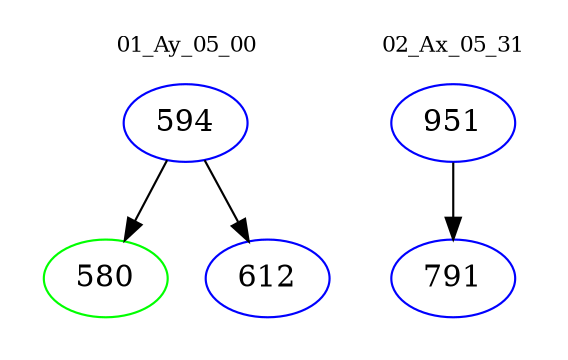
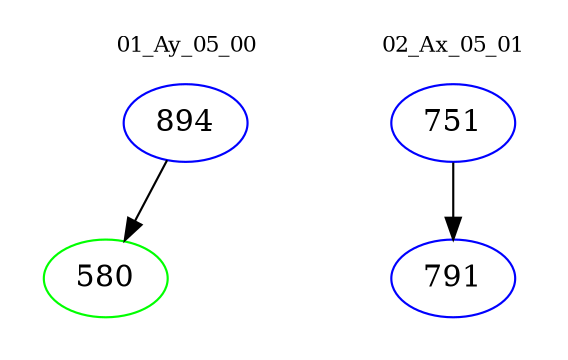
(453, 46) -> (453, 46)
(186, 123) -> (186, 123)
(453, 123) -> (453, 123)
(268, 278) -> none
